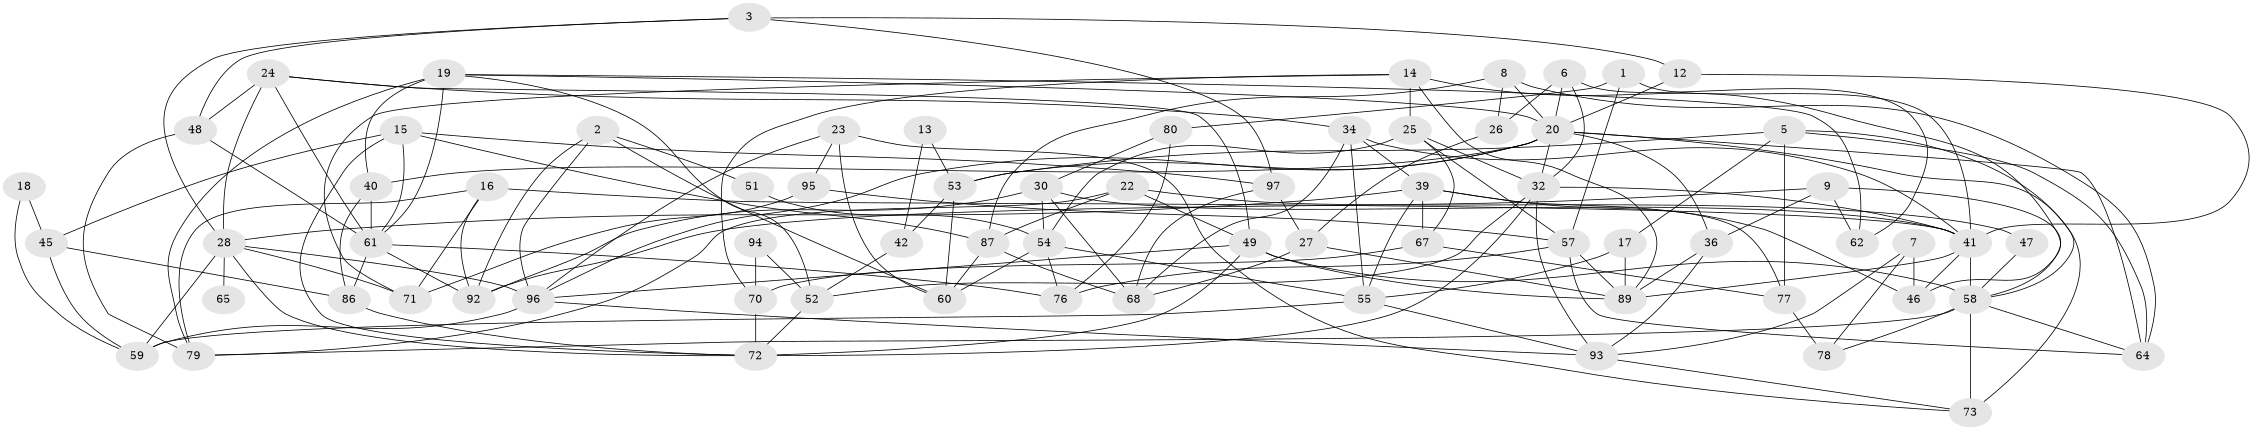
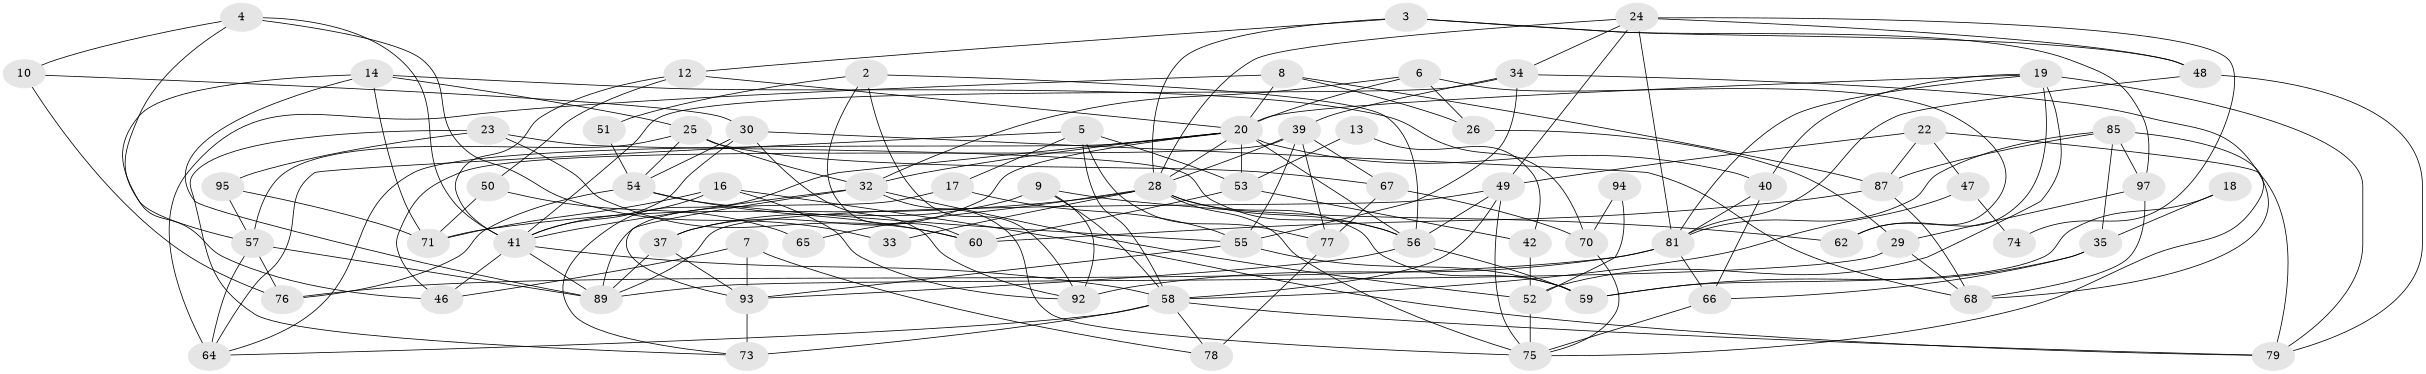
(1624, 74) -> (242, 17)
(401, 130) -> (2114, 130)
(1171, 130) -> (24, 74)
none -> (1198, 159)
none -> (488, 187)
(46, 243) -> (2101, 243)
(371, 243) -> (1673, 243)
none -> (890, 243)
(1307, 243) -> (1898, 243)
(1711, 243) -> (661, 243)
none -> (2014, 243)
(349, 300) -> (1710, 300)
(534, 300) -> (1414, 243)
(756, 356) -> (1530, 356)
